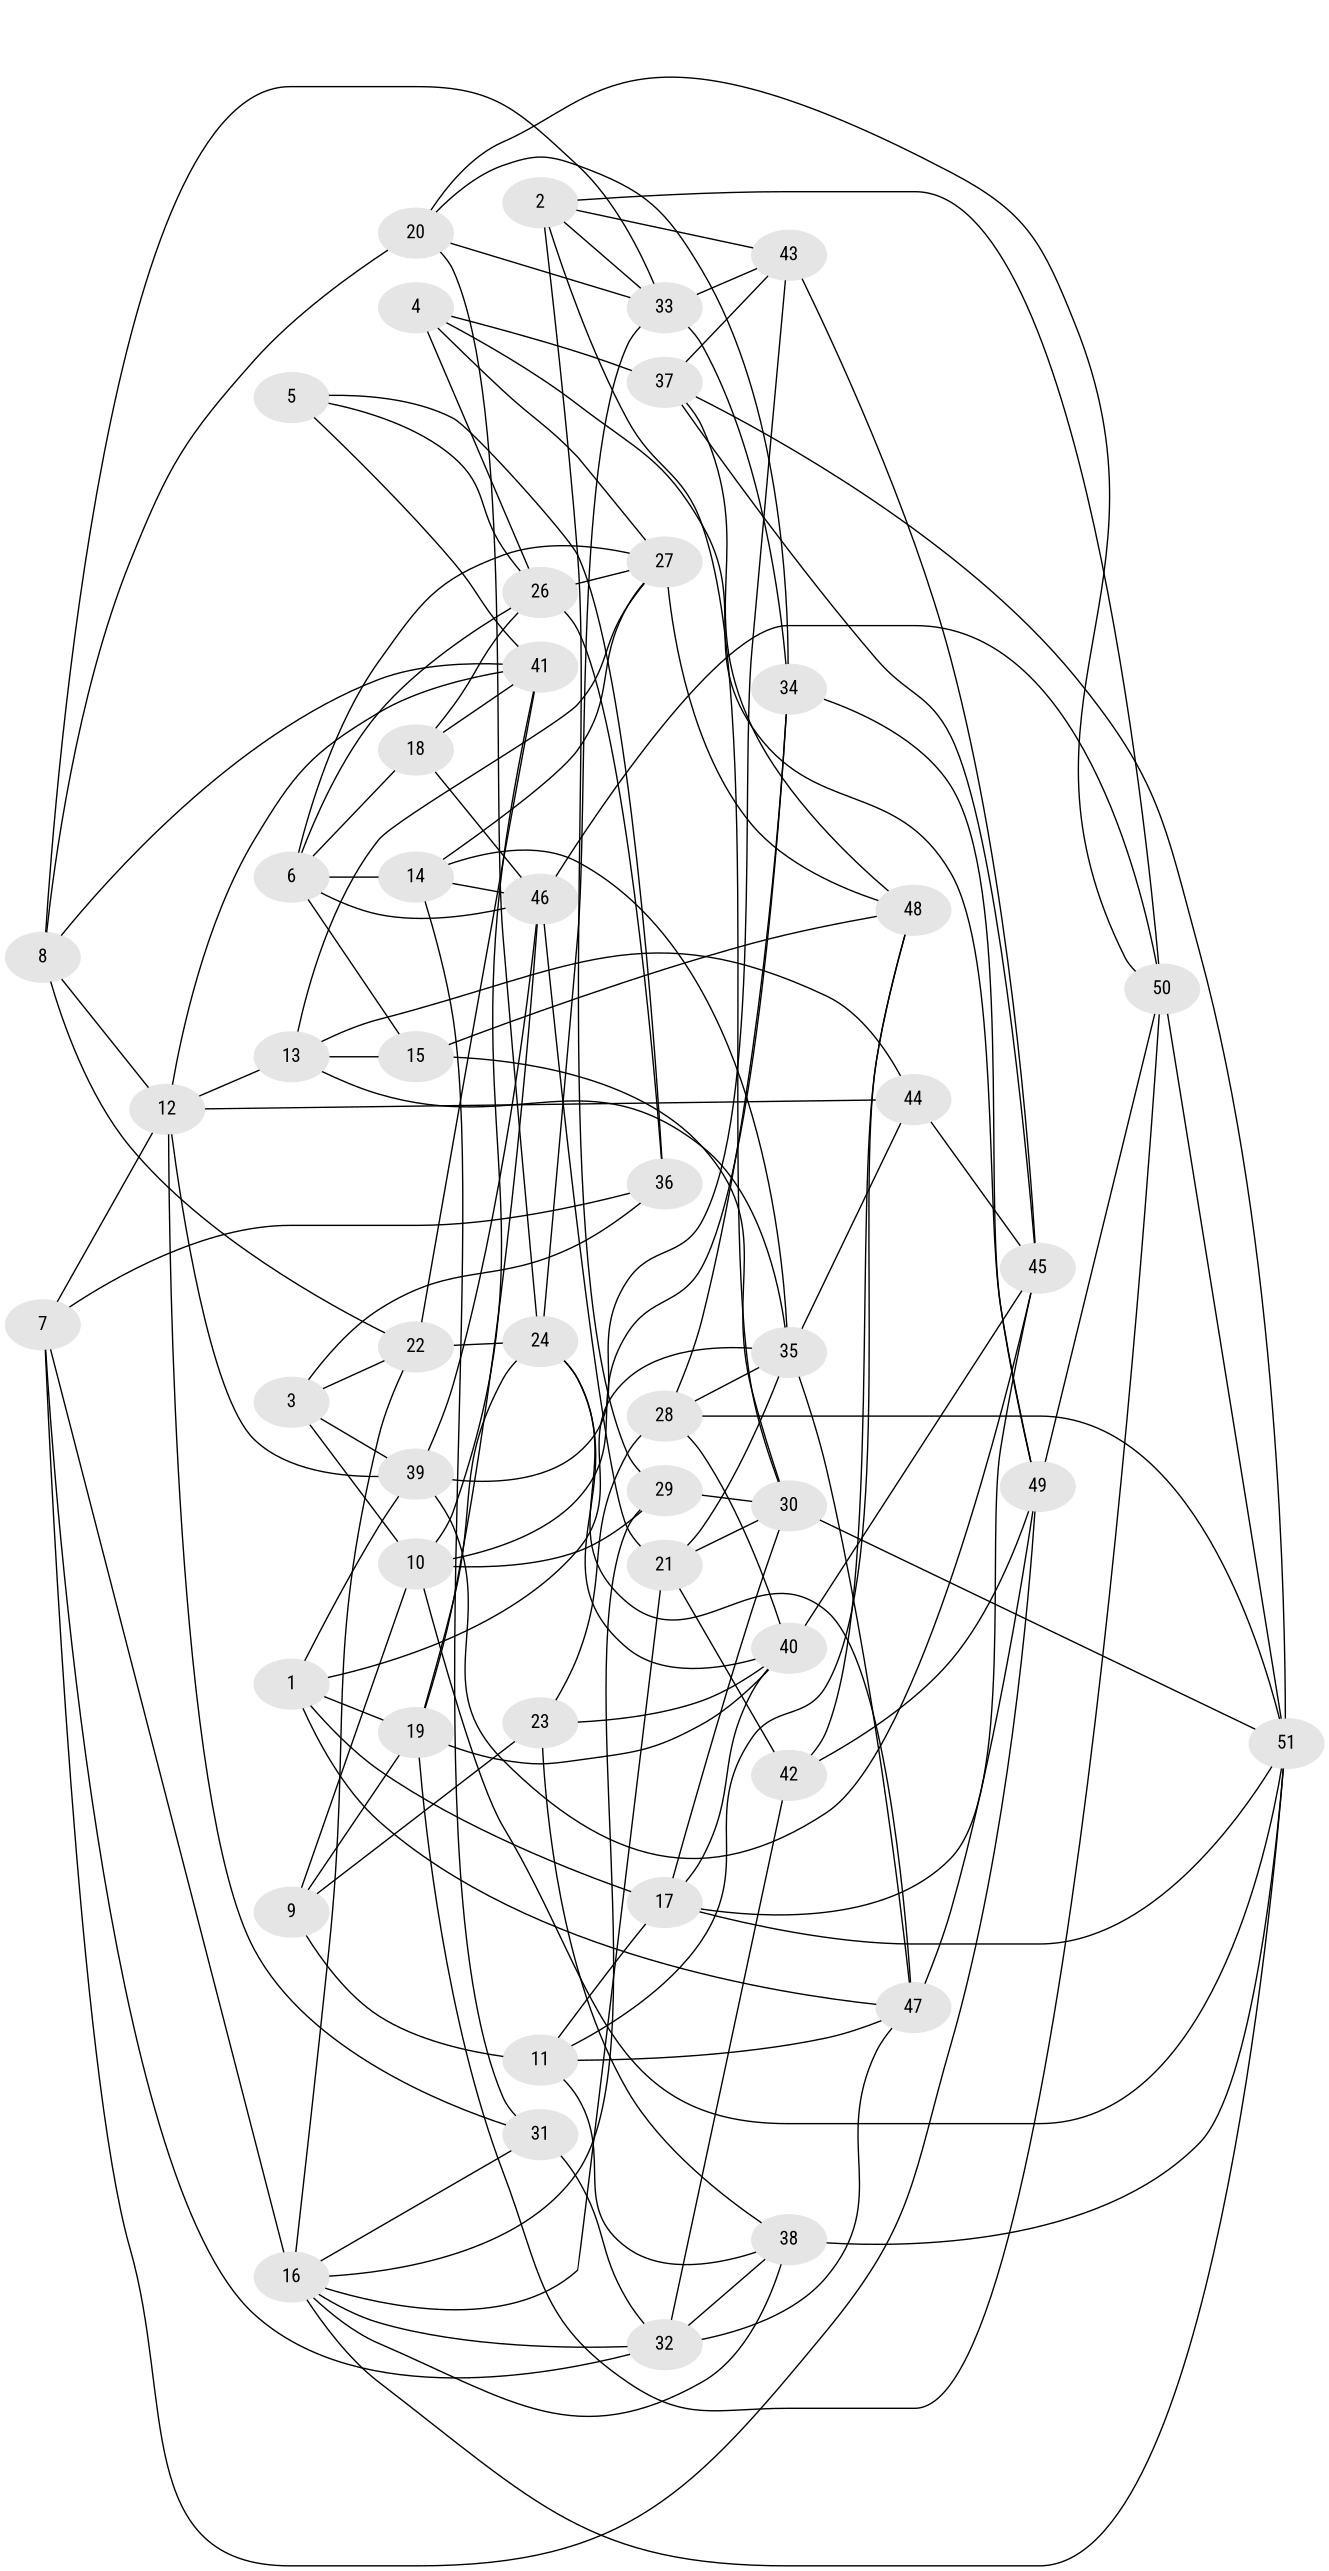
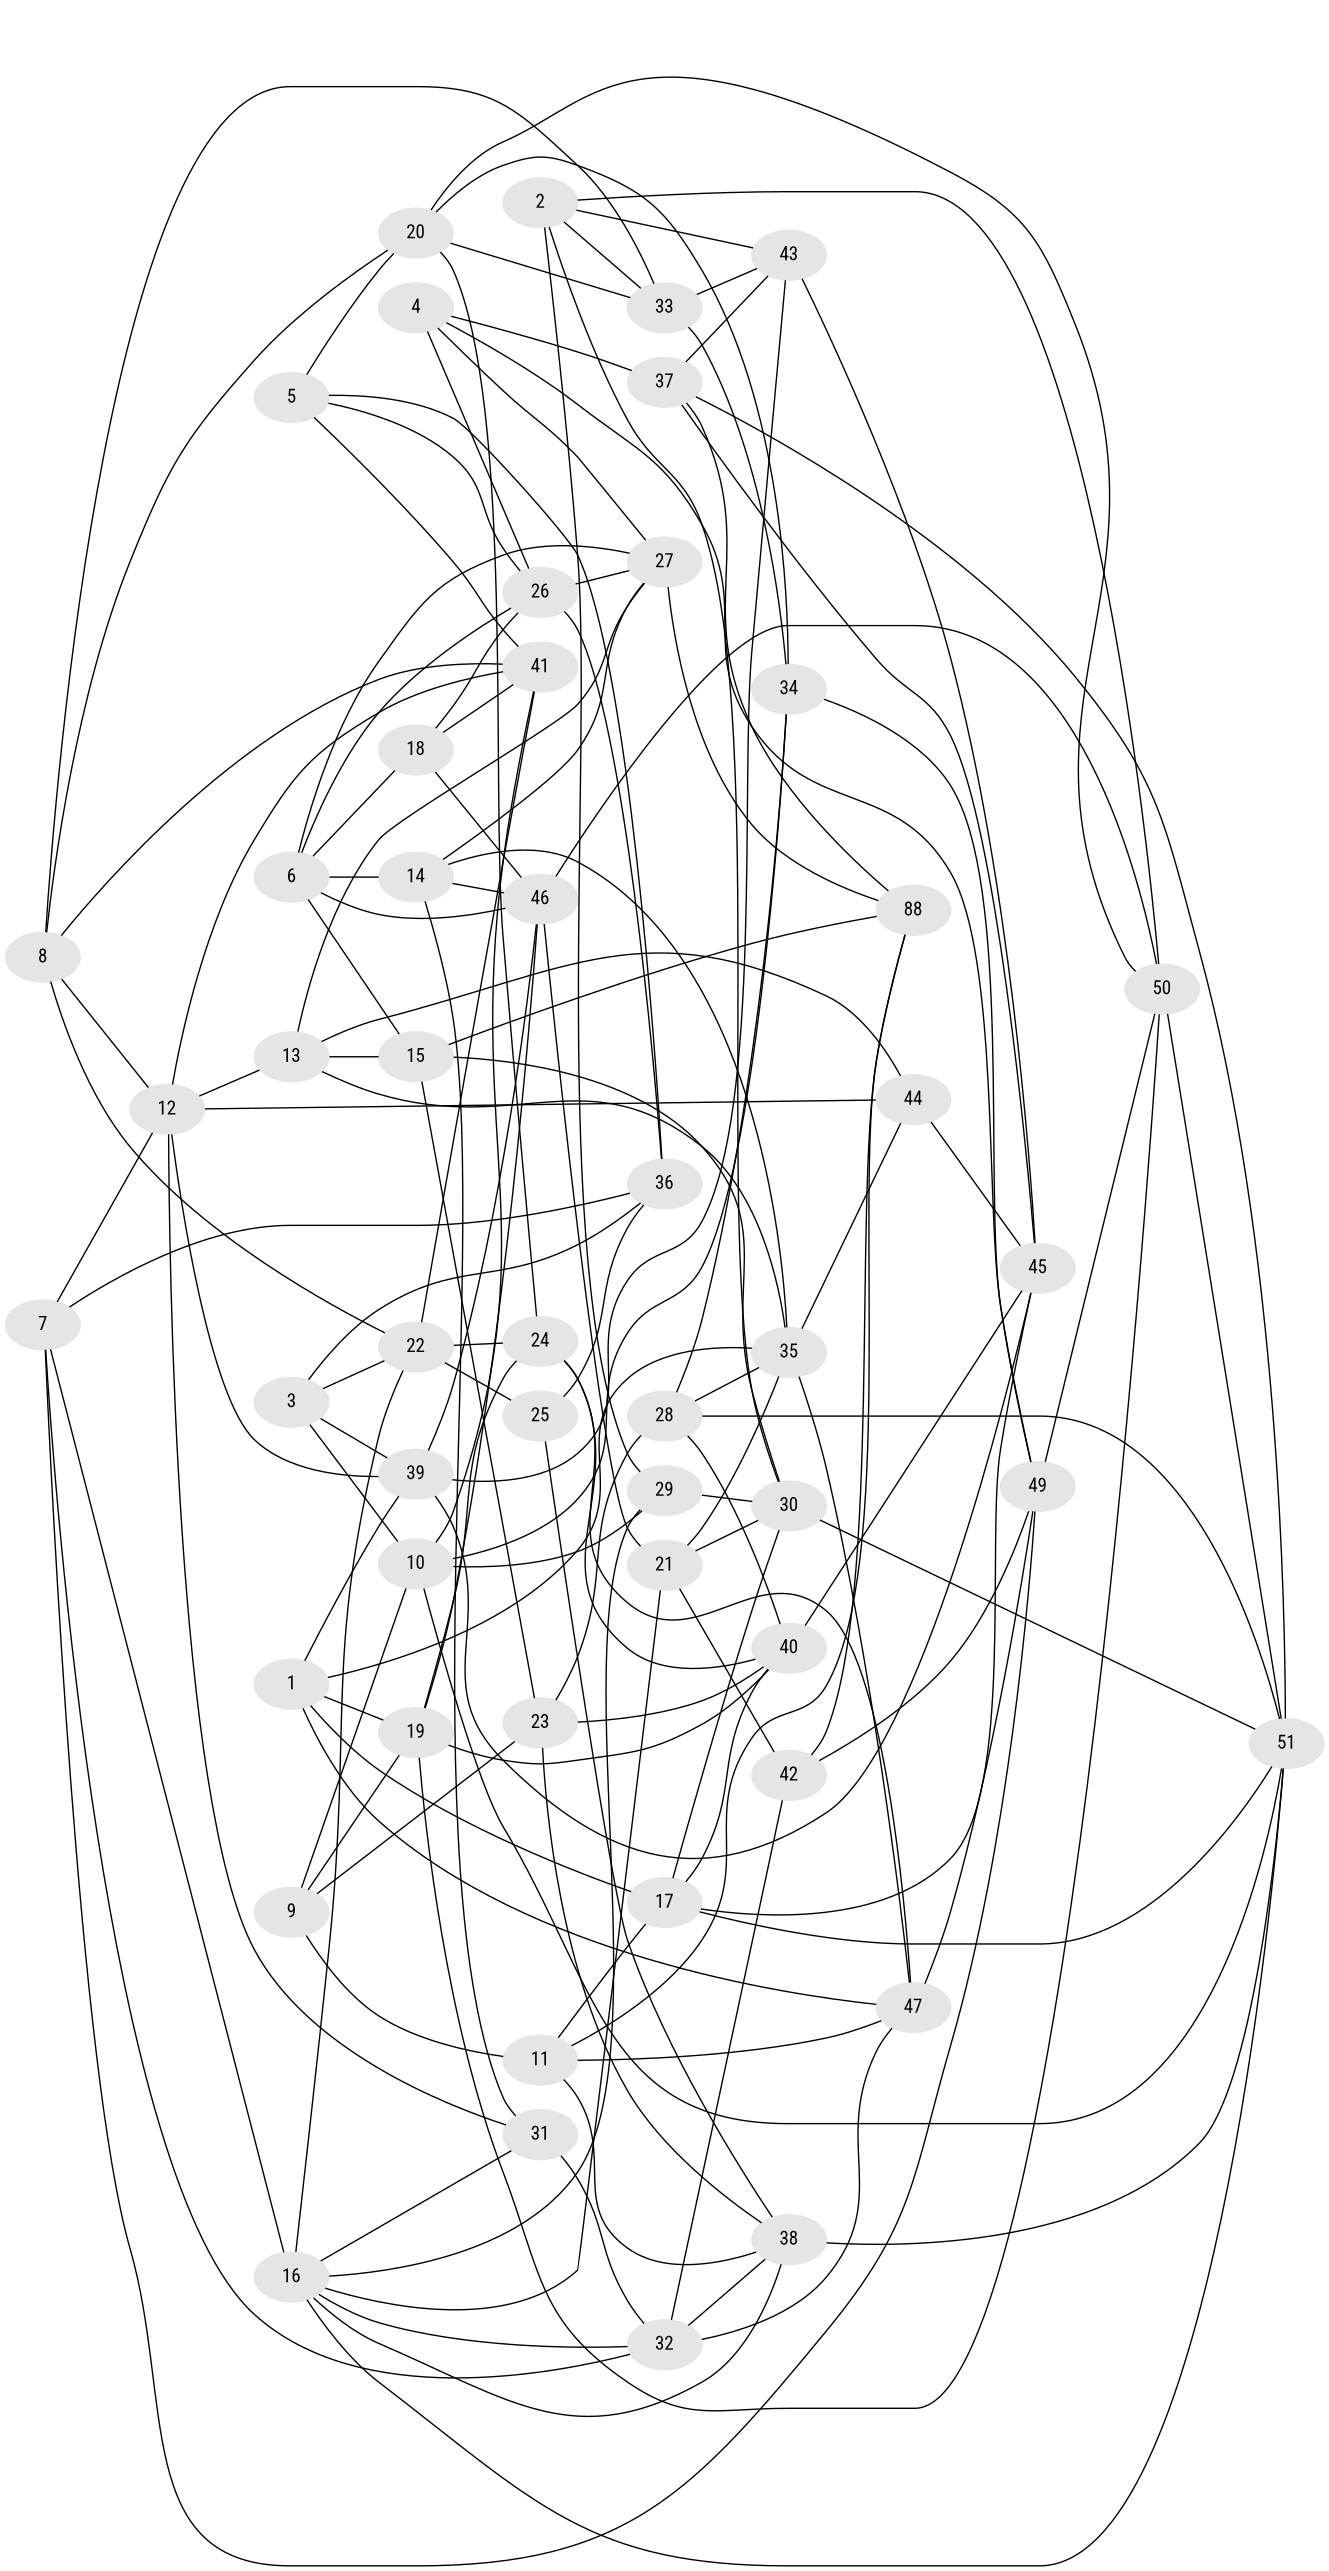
none -> (348, 312)
(913, 910) -> (913, 910)
(568, 1043) -> none
none -> (473, 1359)
none -> (540, 1416)
